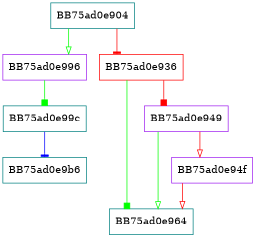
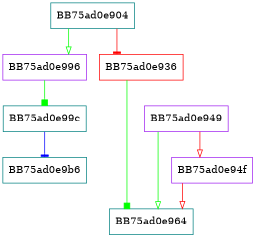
(164, 89) -> none
